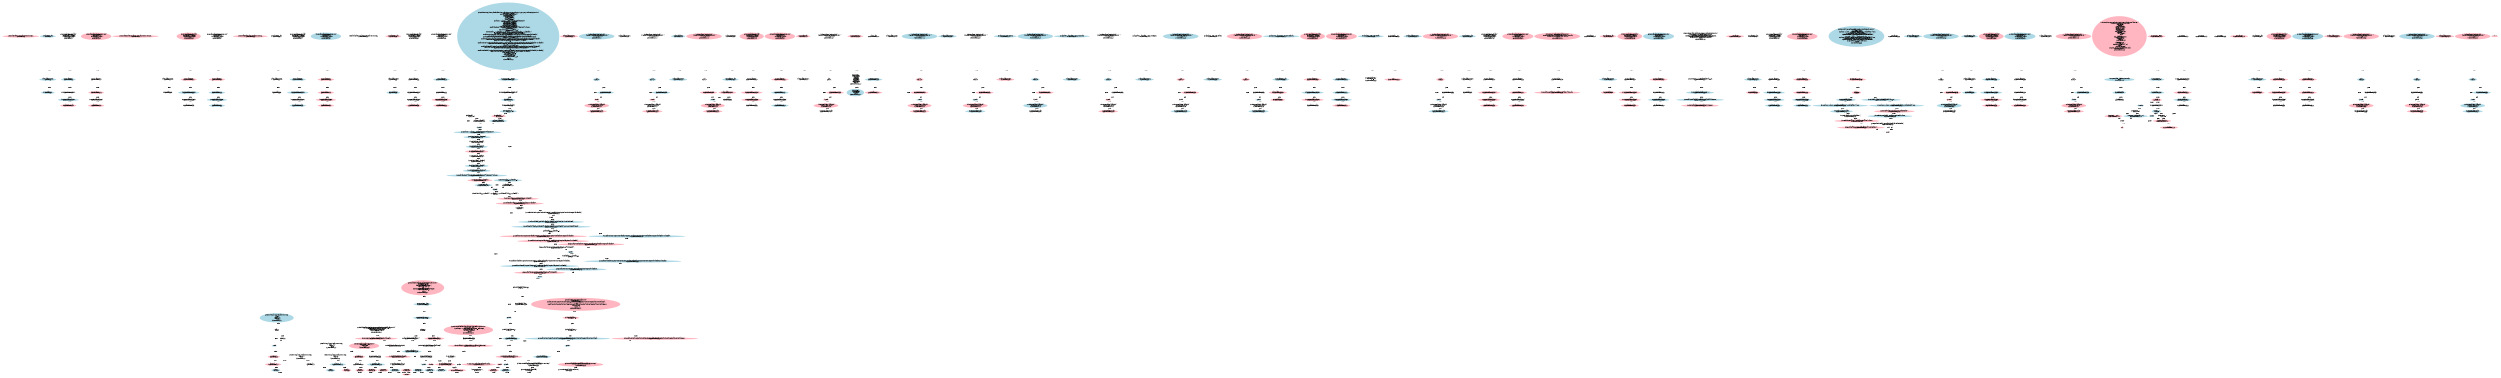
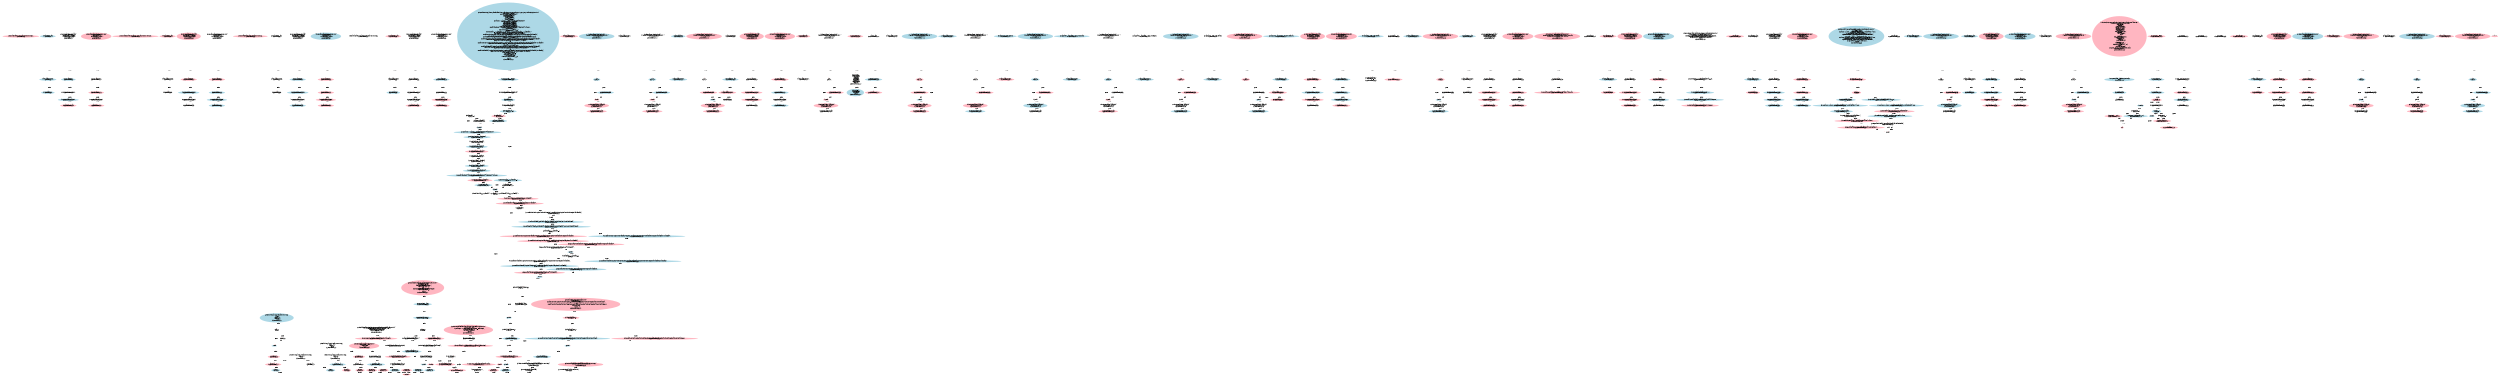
none -> (168, 36)
(906, 91) -> (930, 91)
(1245, 94) -> (1268, 96)
(975, 100) -> none
(441, 370) -> none
